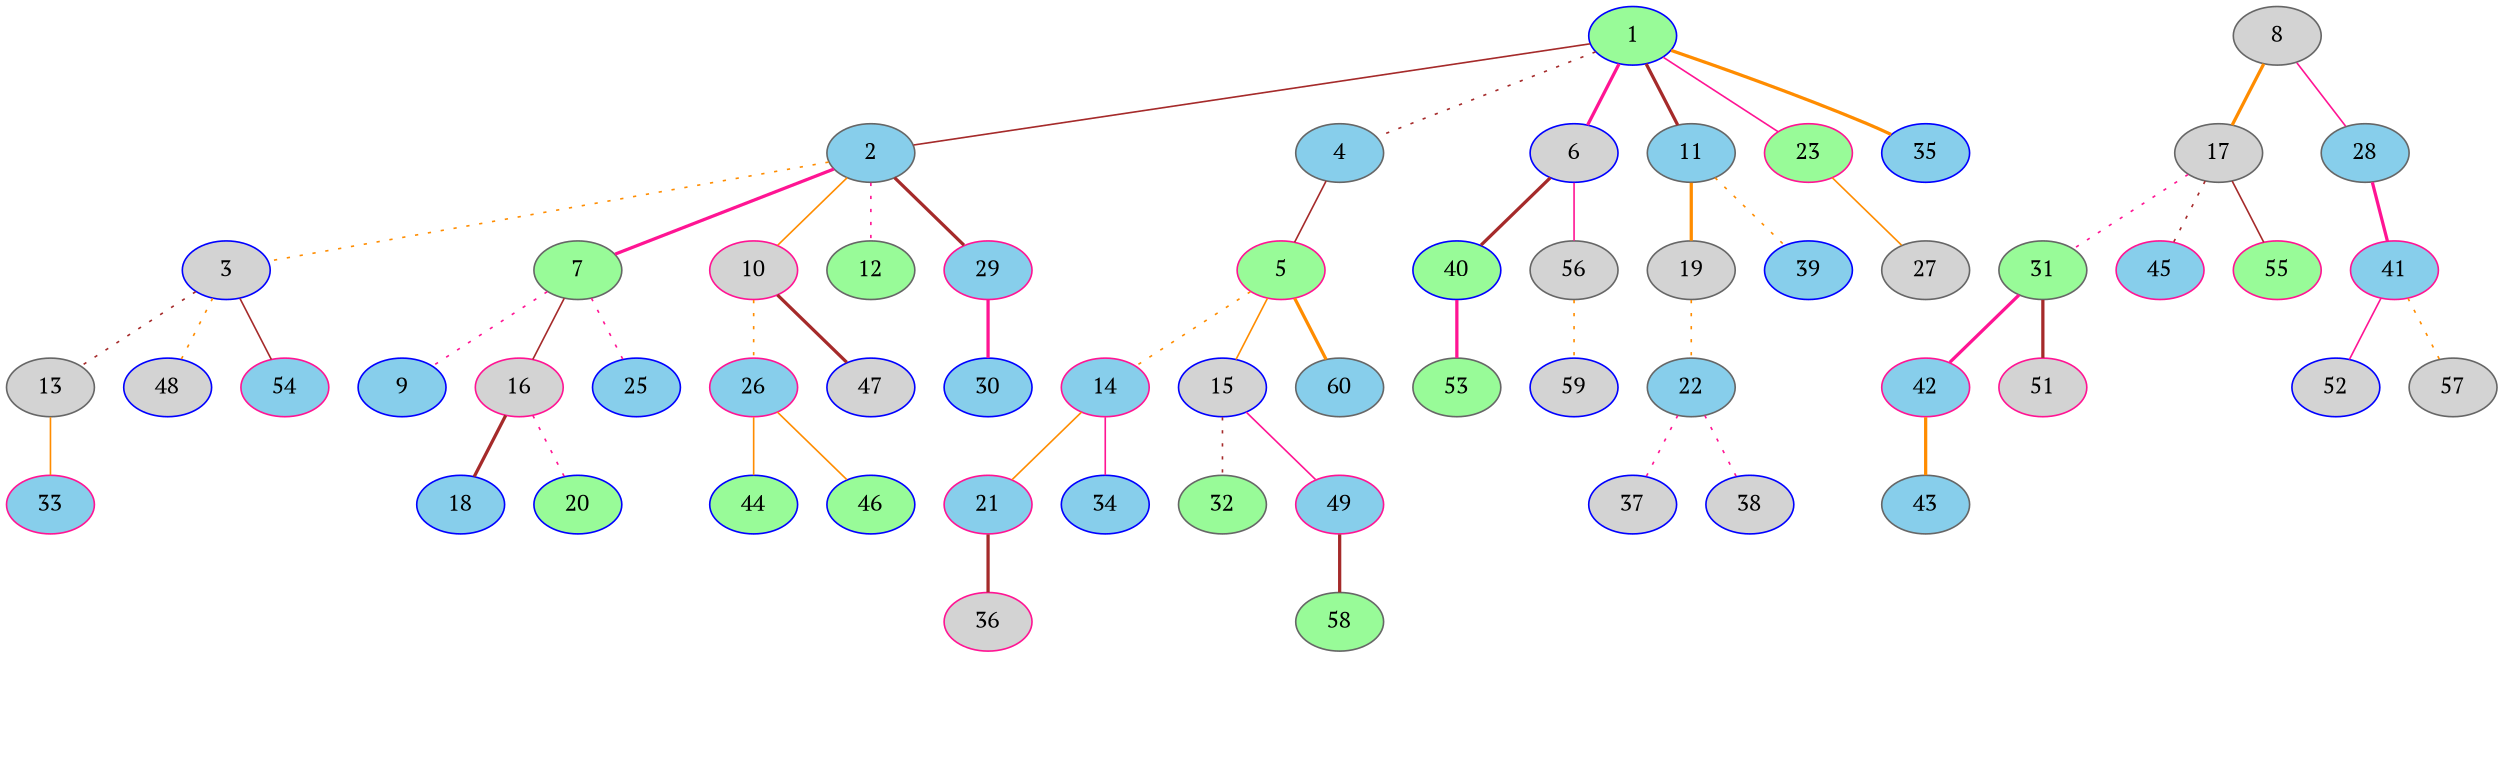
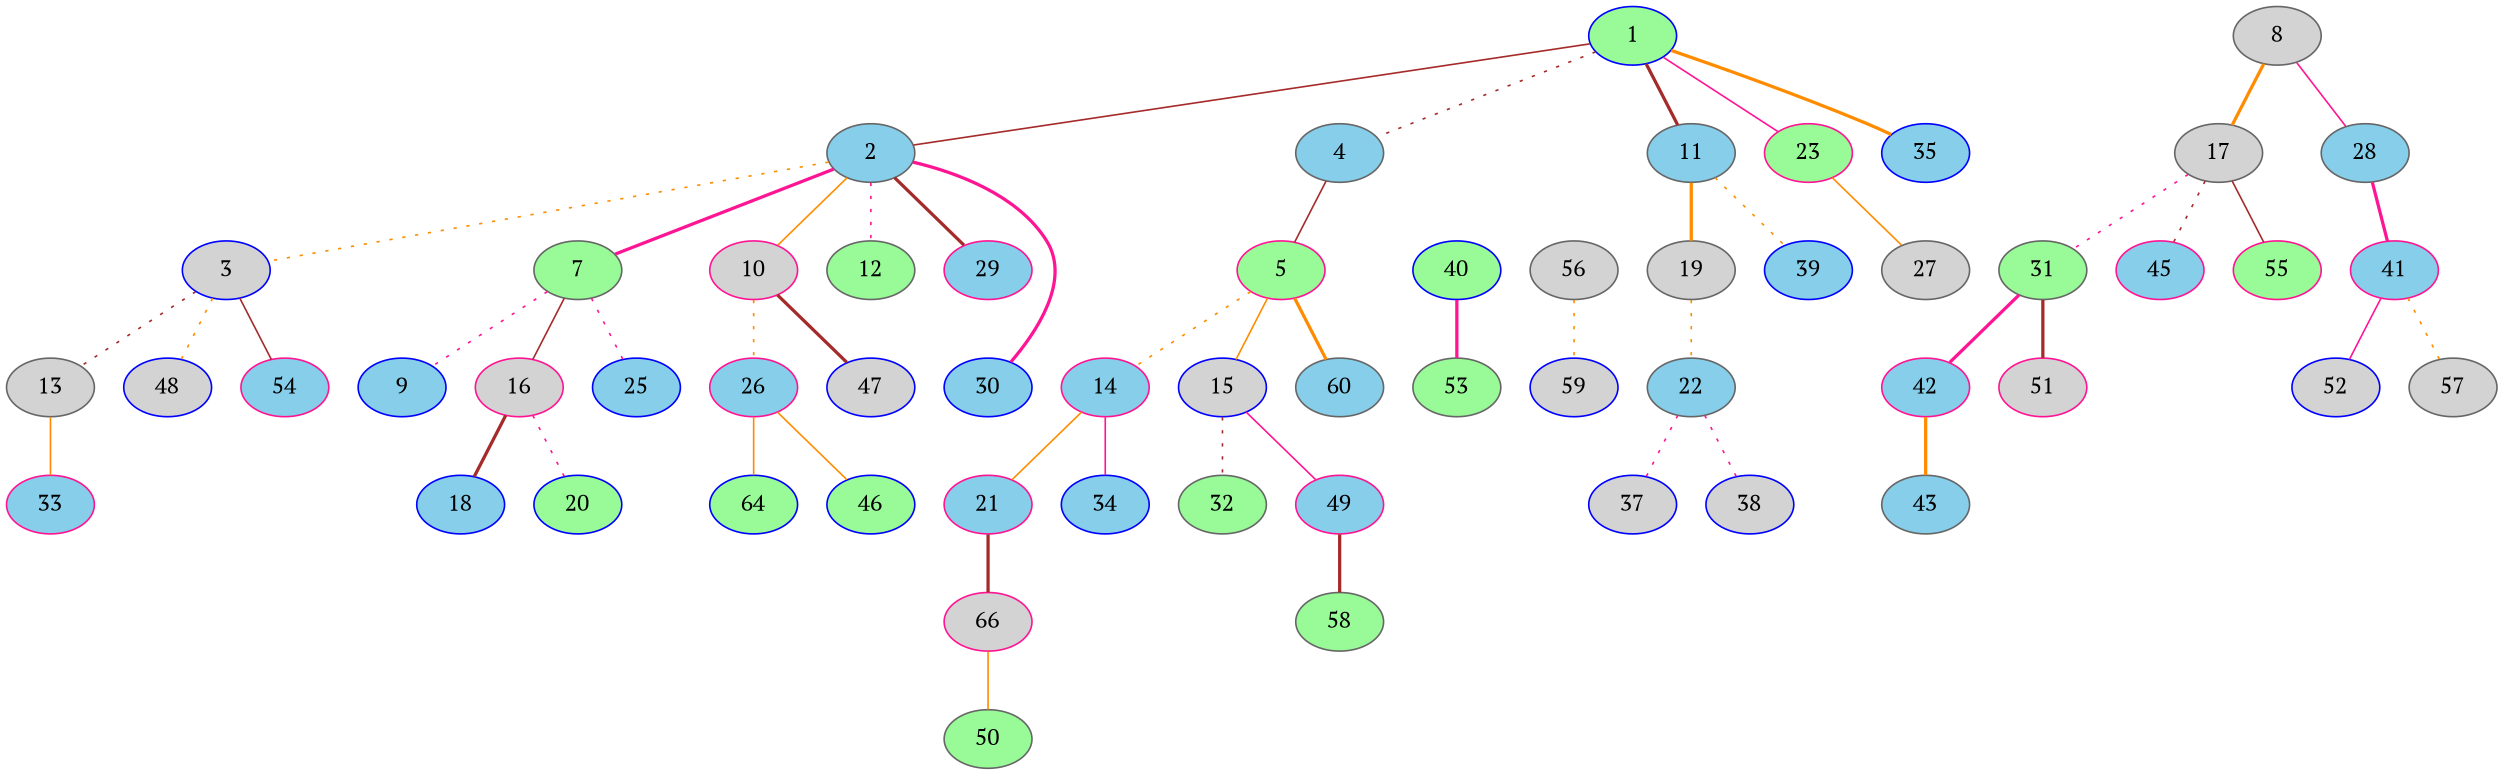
(1574, 153) -> none
(988, 329) -> (1039, 231)
(754, 505) -> (754, 505)
(988, 622) -> (988, 622)
none -> (988, 739)
